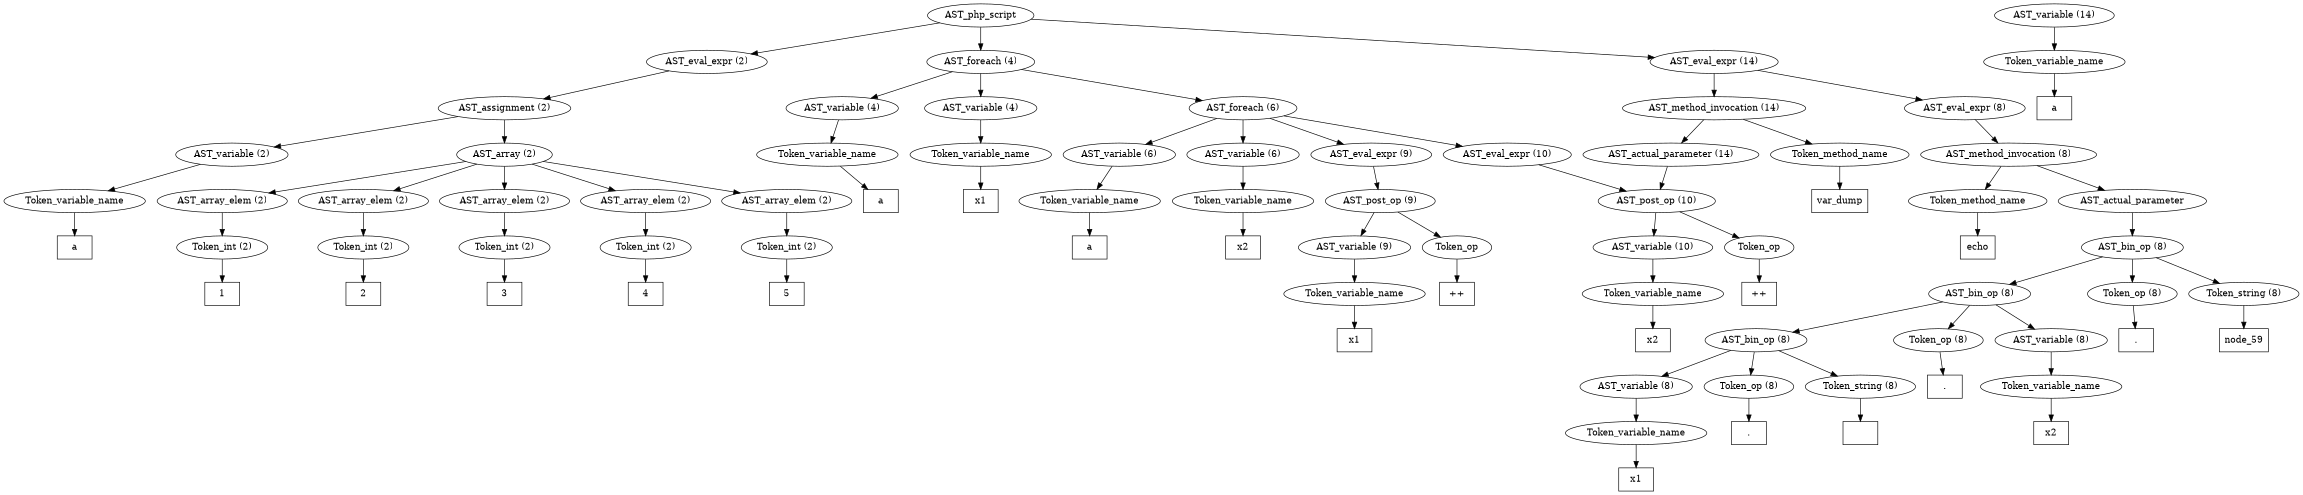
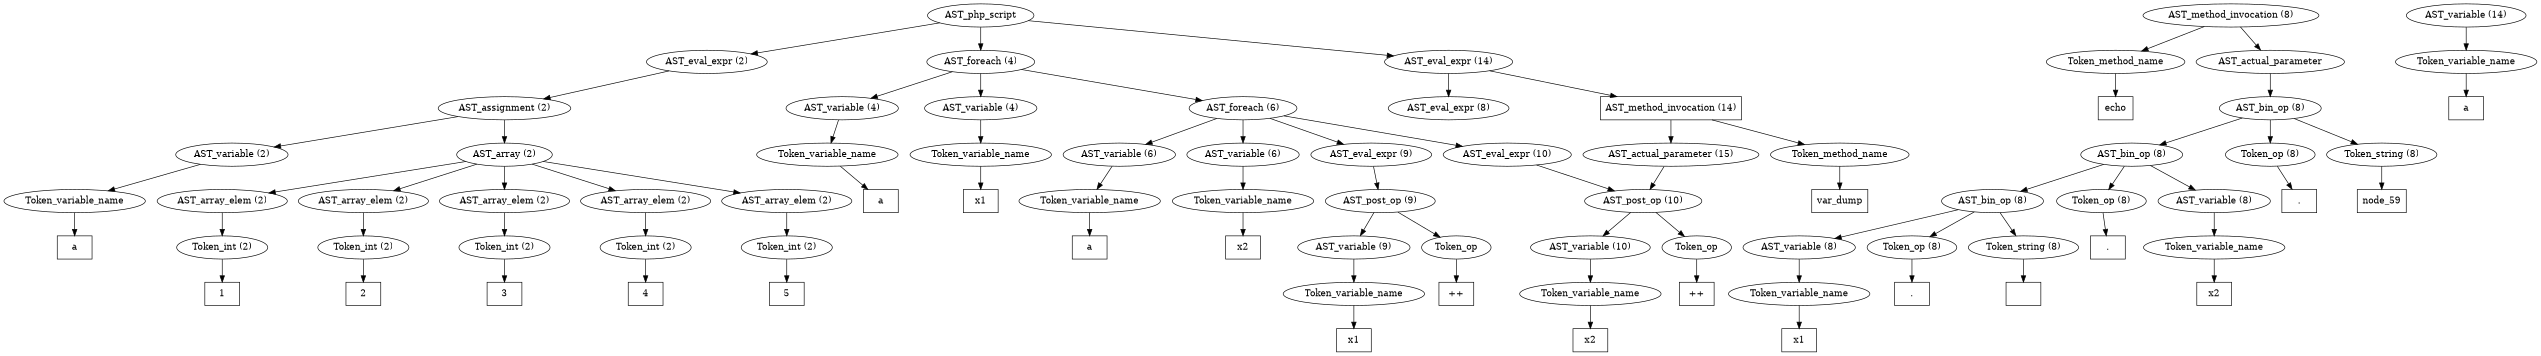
(1714, 108) -> (1671, 108)
(1984, 129) -> none
(1671, 155) -> (1671, 155)
